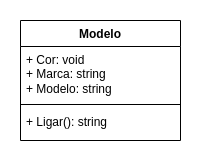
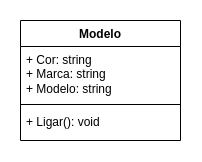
(72, 75) -> (72, 75)
(76, 123) -> (69, 123)
